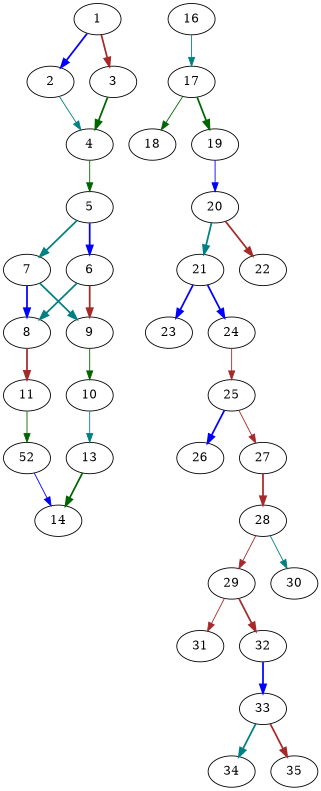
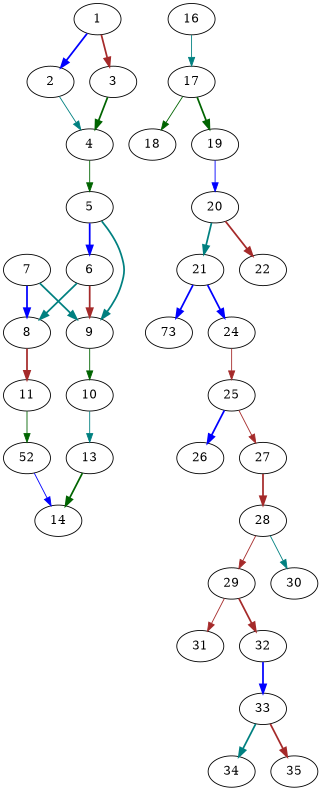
(62, 235) -> (124, 265)
(169, 333) -> (169, 333)
